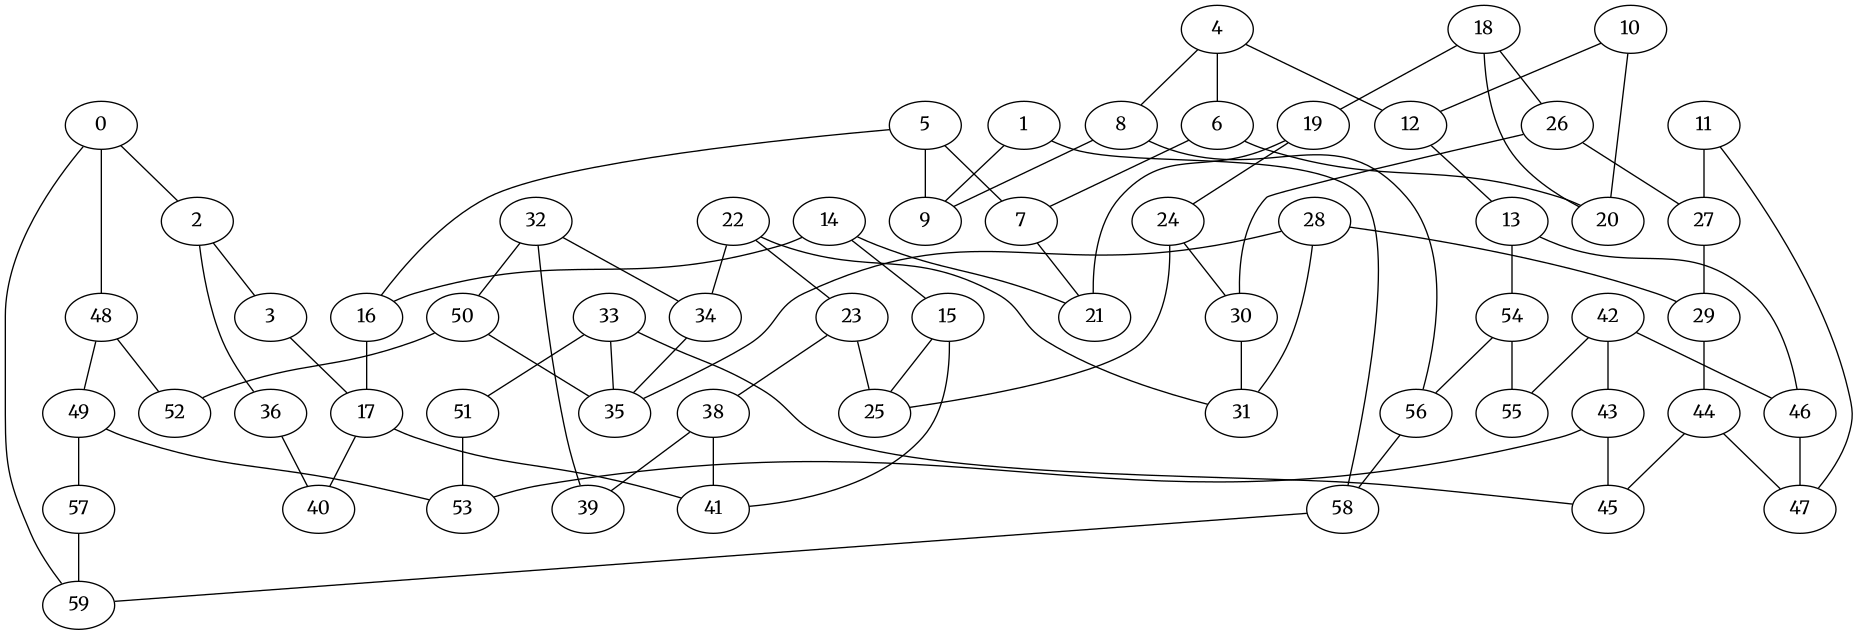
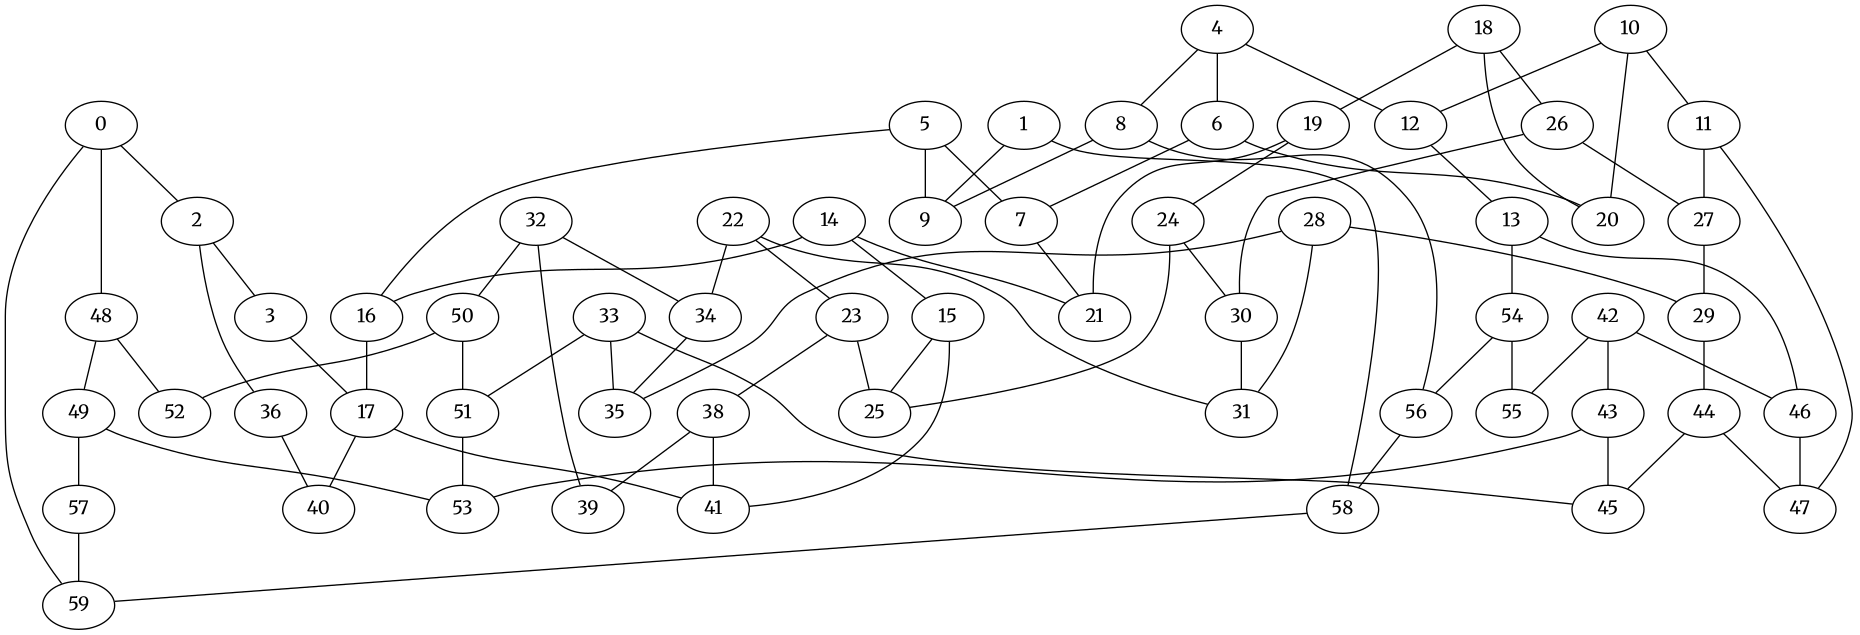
none -> (1667, 77)
(529, 359) -> (463, 365)
